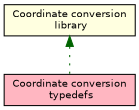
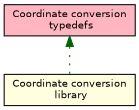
(70, 60) -> (70, 60)
